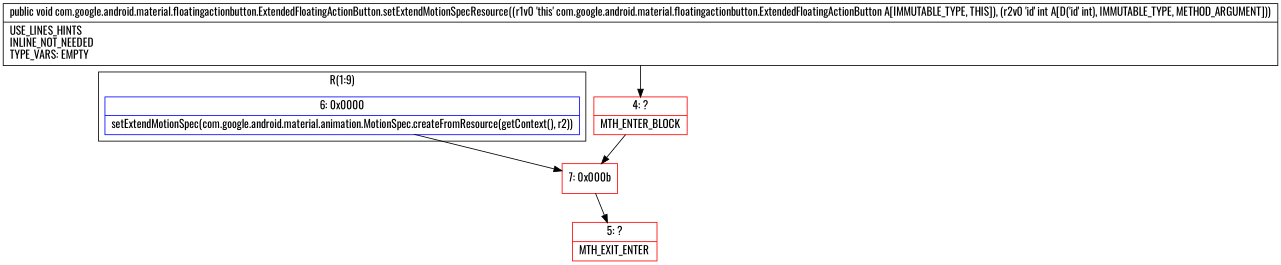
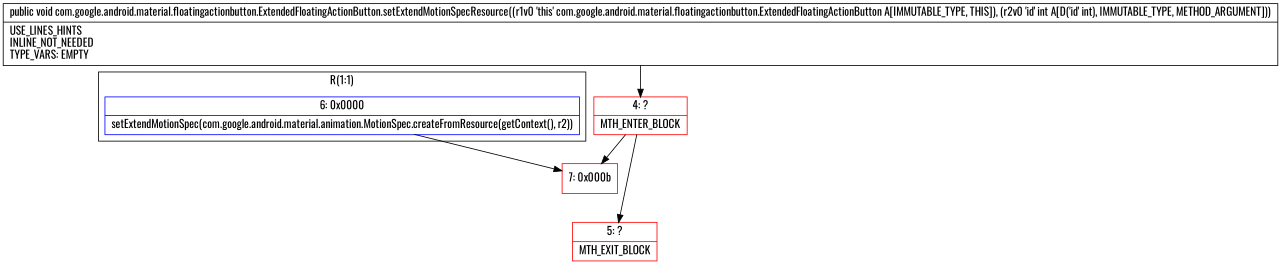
(342, 81) -> (342, 81)
(600, 204) -> (629, 175)
(614, 251) -> (615, 251)
